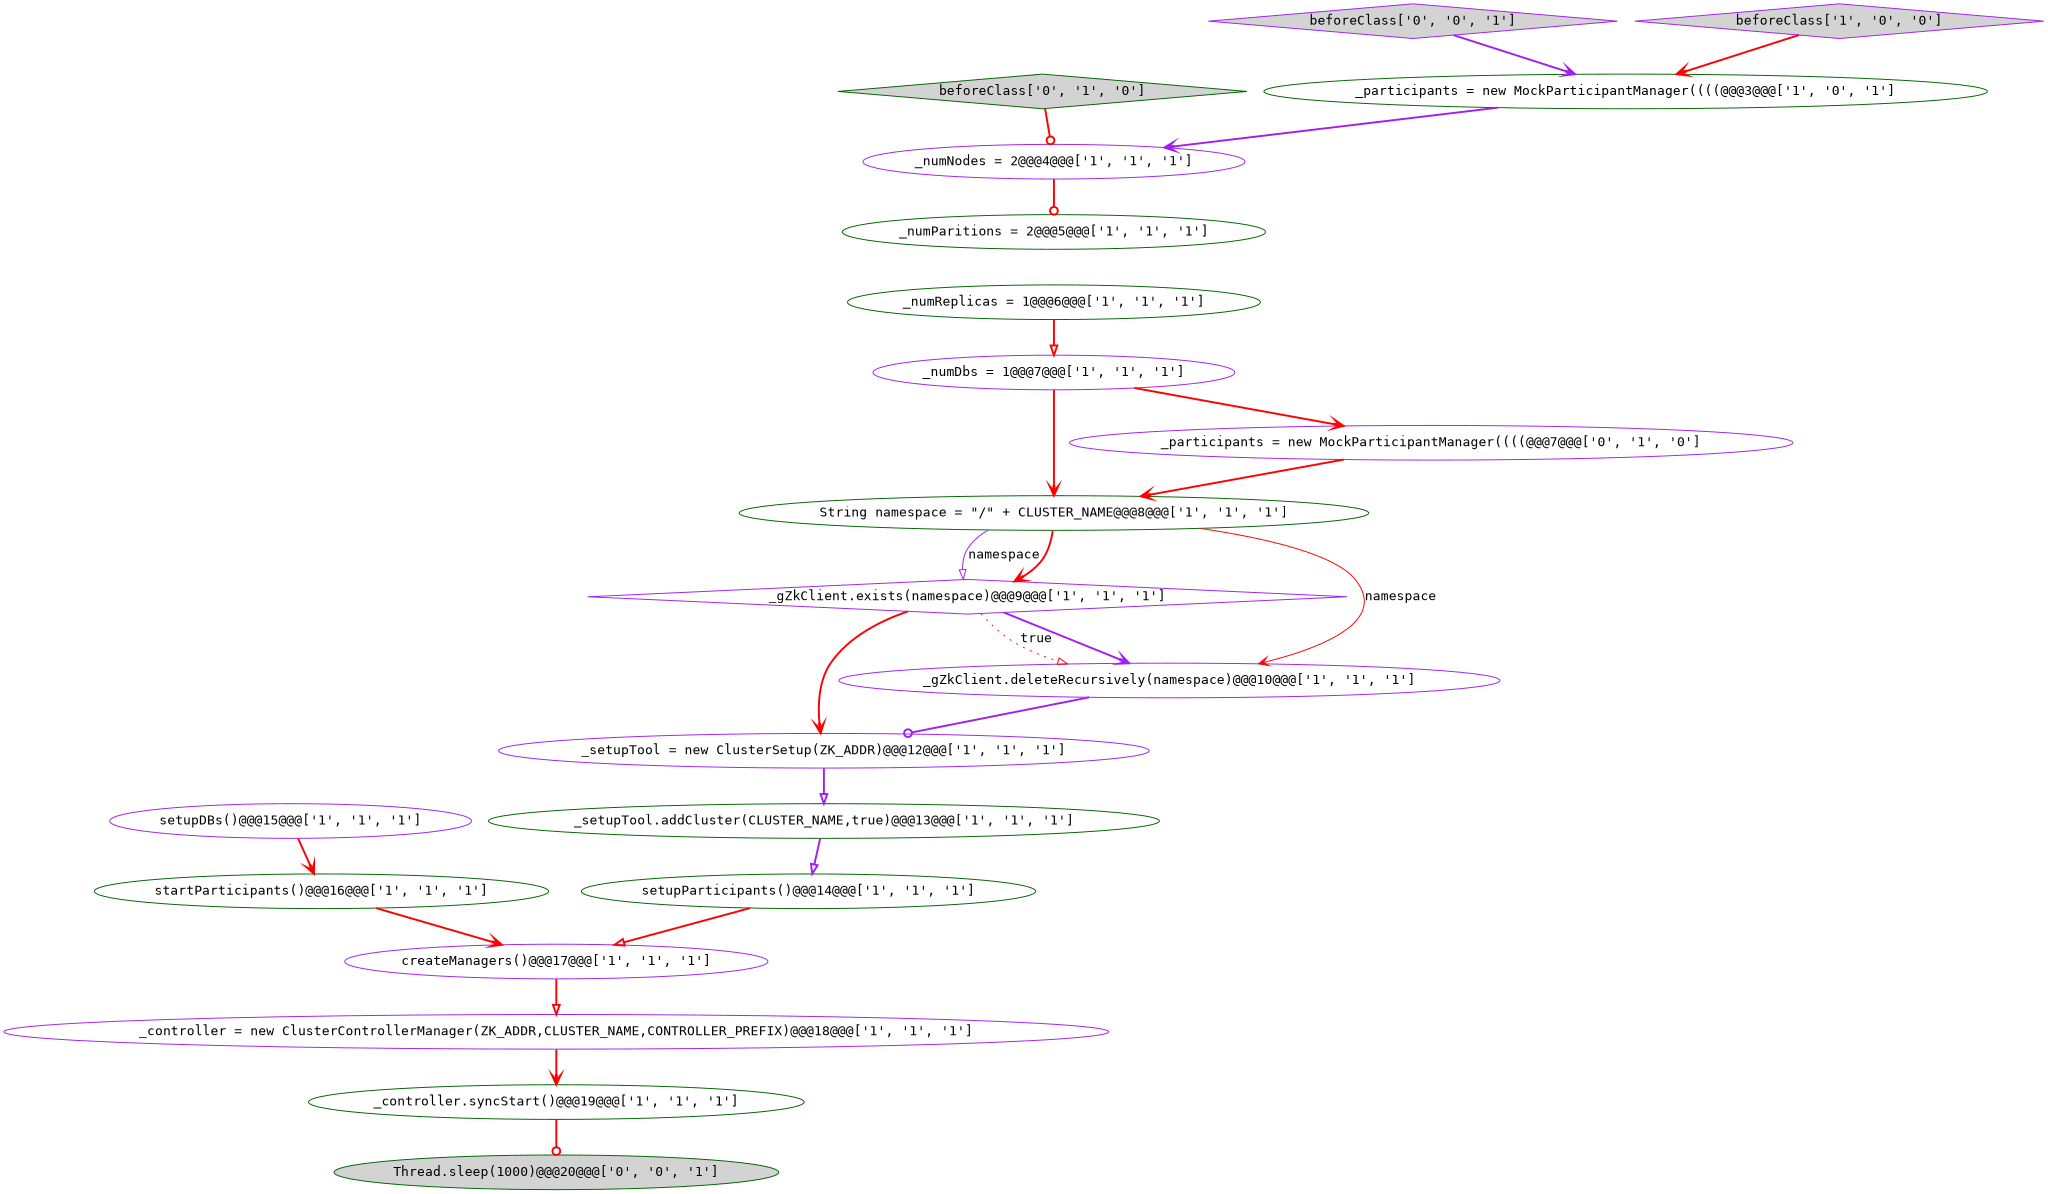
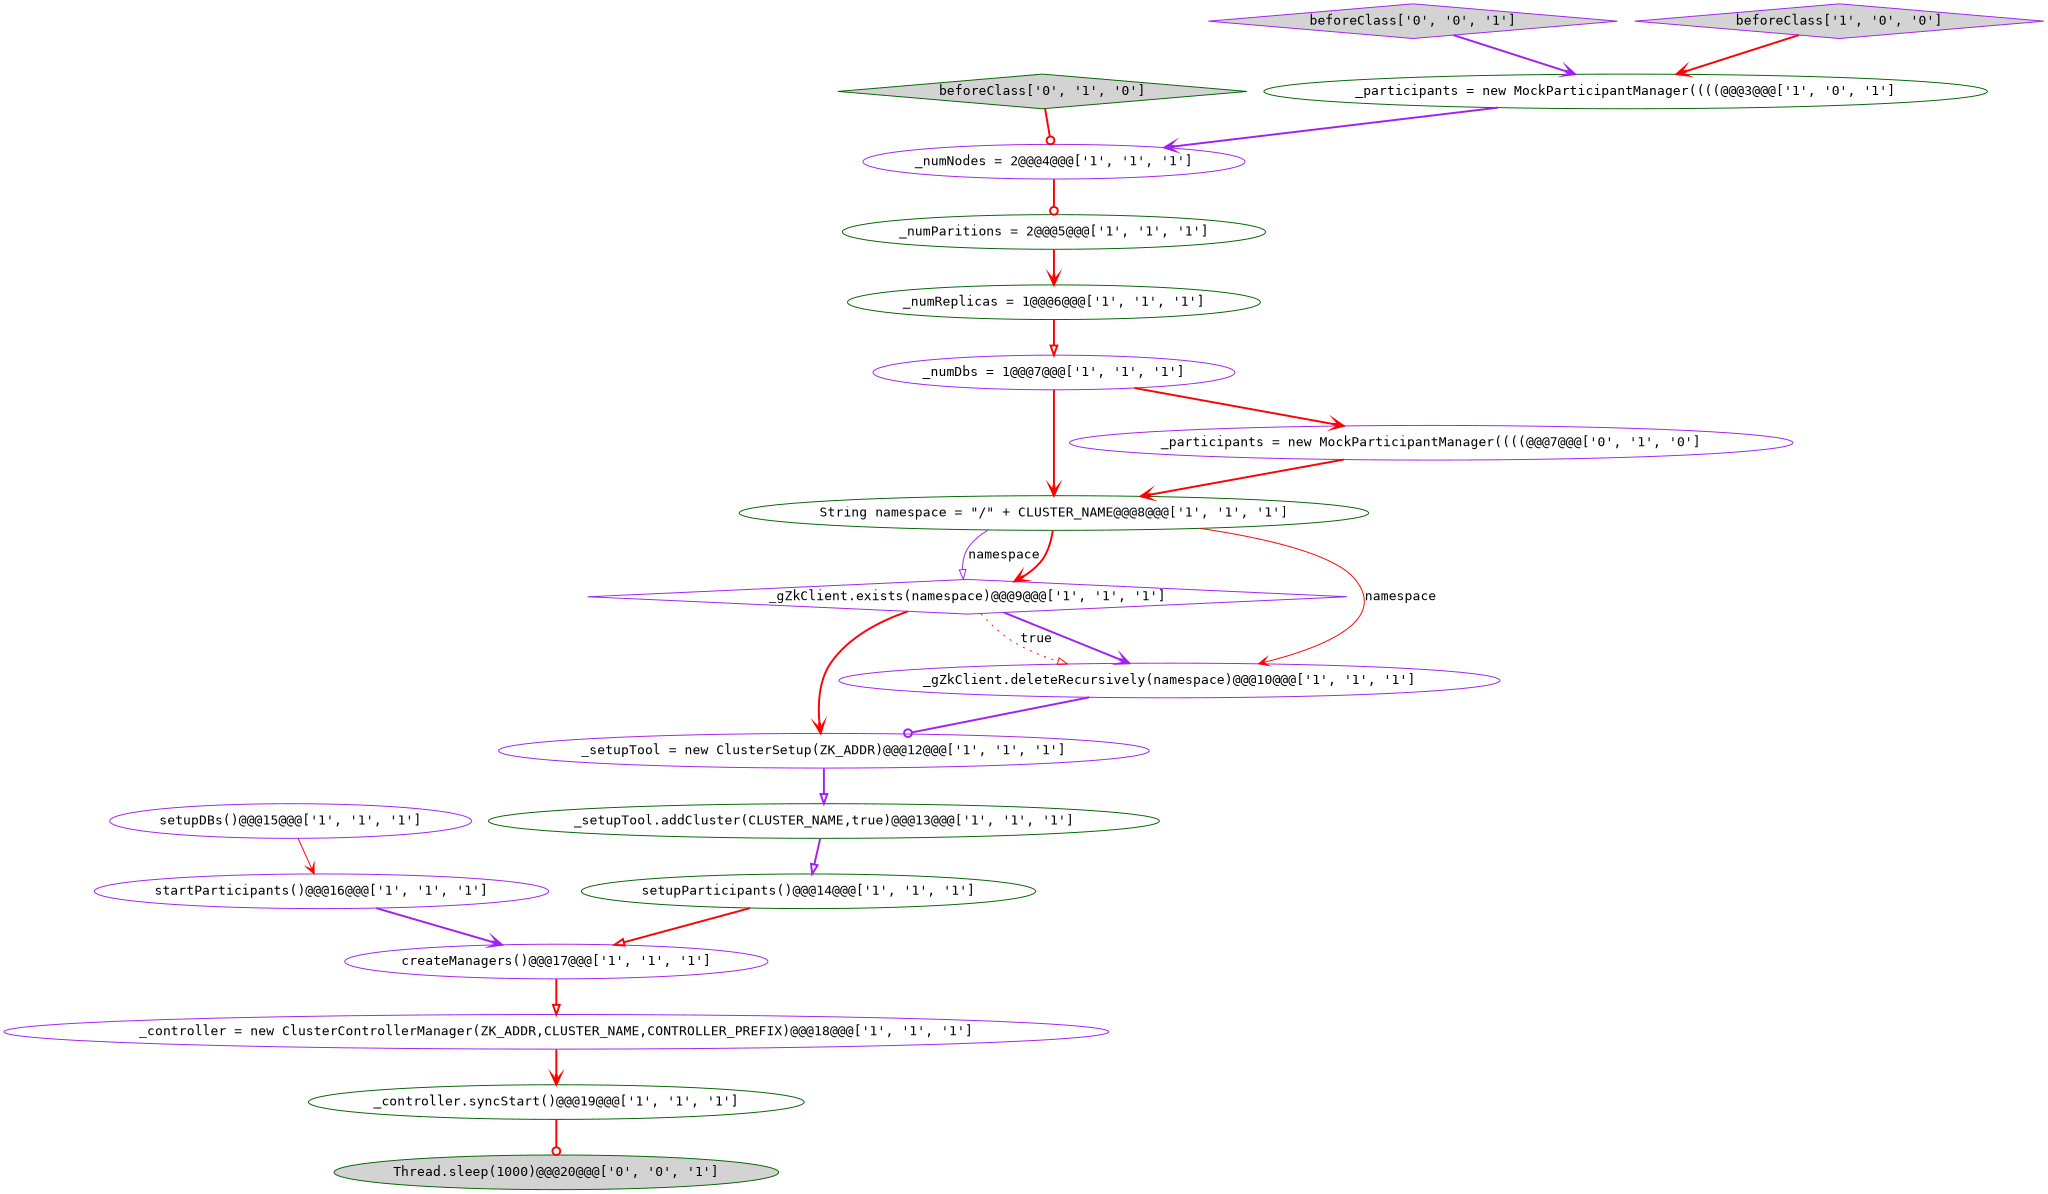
none -> (1054, 262)
(304, 852) -> (304, 852)
(321, 891) -> (321, 891)
(434, 925) -> (434, 925)
